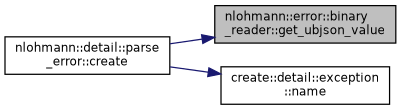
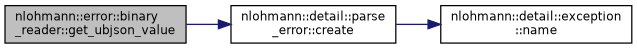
(186, 41) -> (202, 24)
(305, 86) -> (536, 24)
